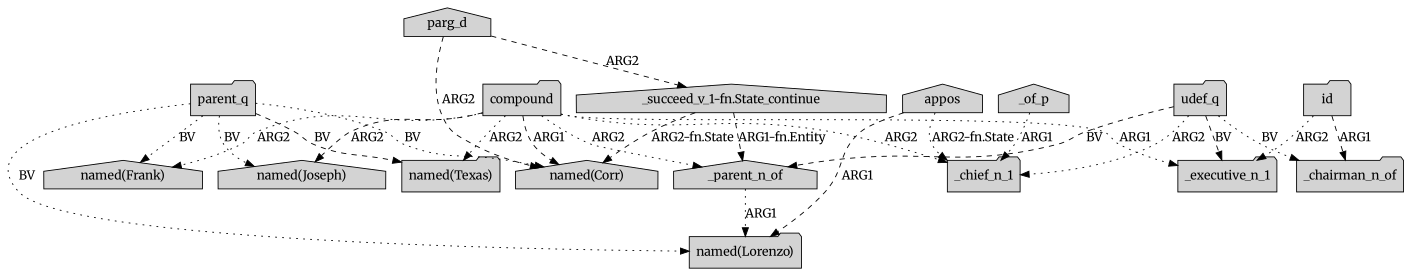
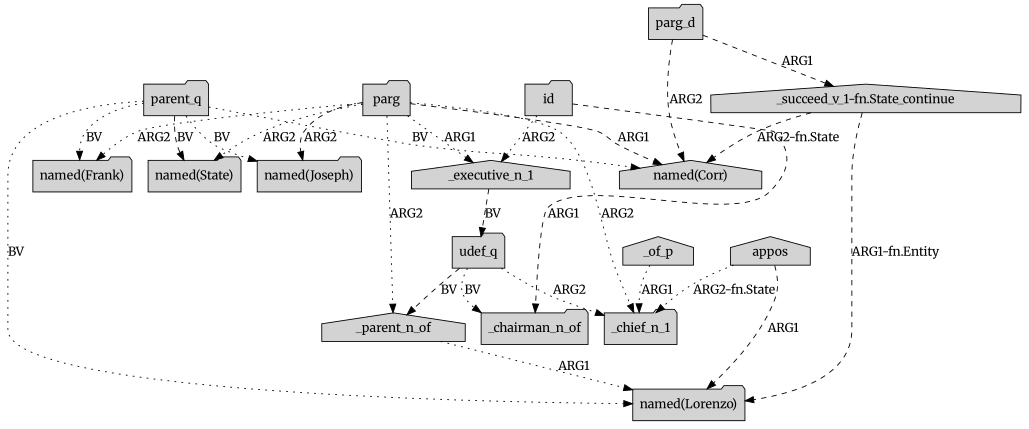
(447, 24) -> (676, 24)
(623, 62) -> (798, 62)
(522, 100) -> (386, 100)
(737, 132) -> (852, 286)
(1212, 134) -> (486, 208)
(123, 176) -> (82, 176)
(302, 176) -> (309, 176)
(451, 176) -> (195, 176)
(1227, 176) -> (491, 176)
